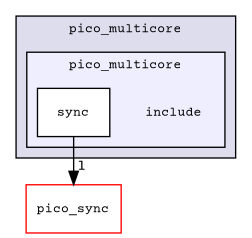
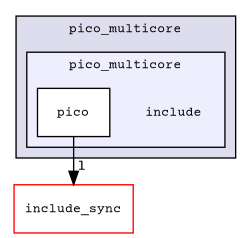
(74, 112) -> (74, 112)
(74, 209) -> (74, 209)
